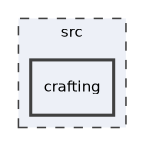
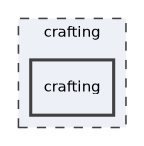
(72, 33) -> (72, 33)
